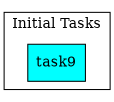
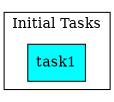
(57, 63) -> (57, 63)
